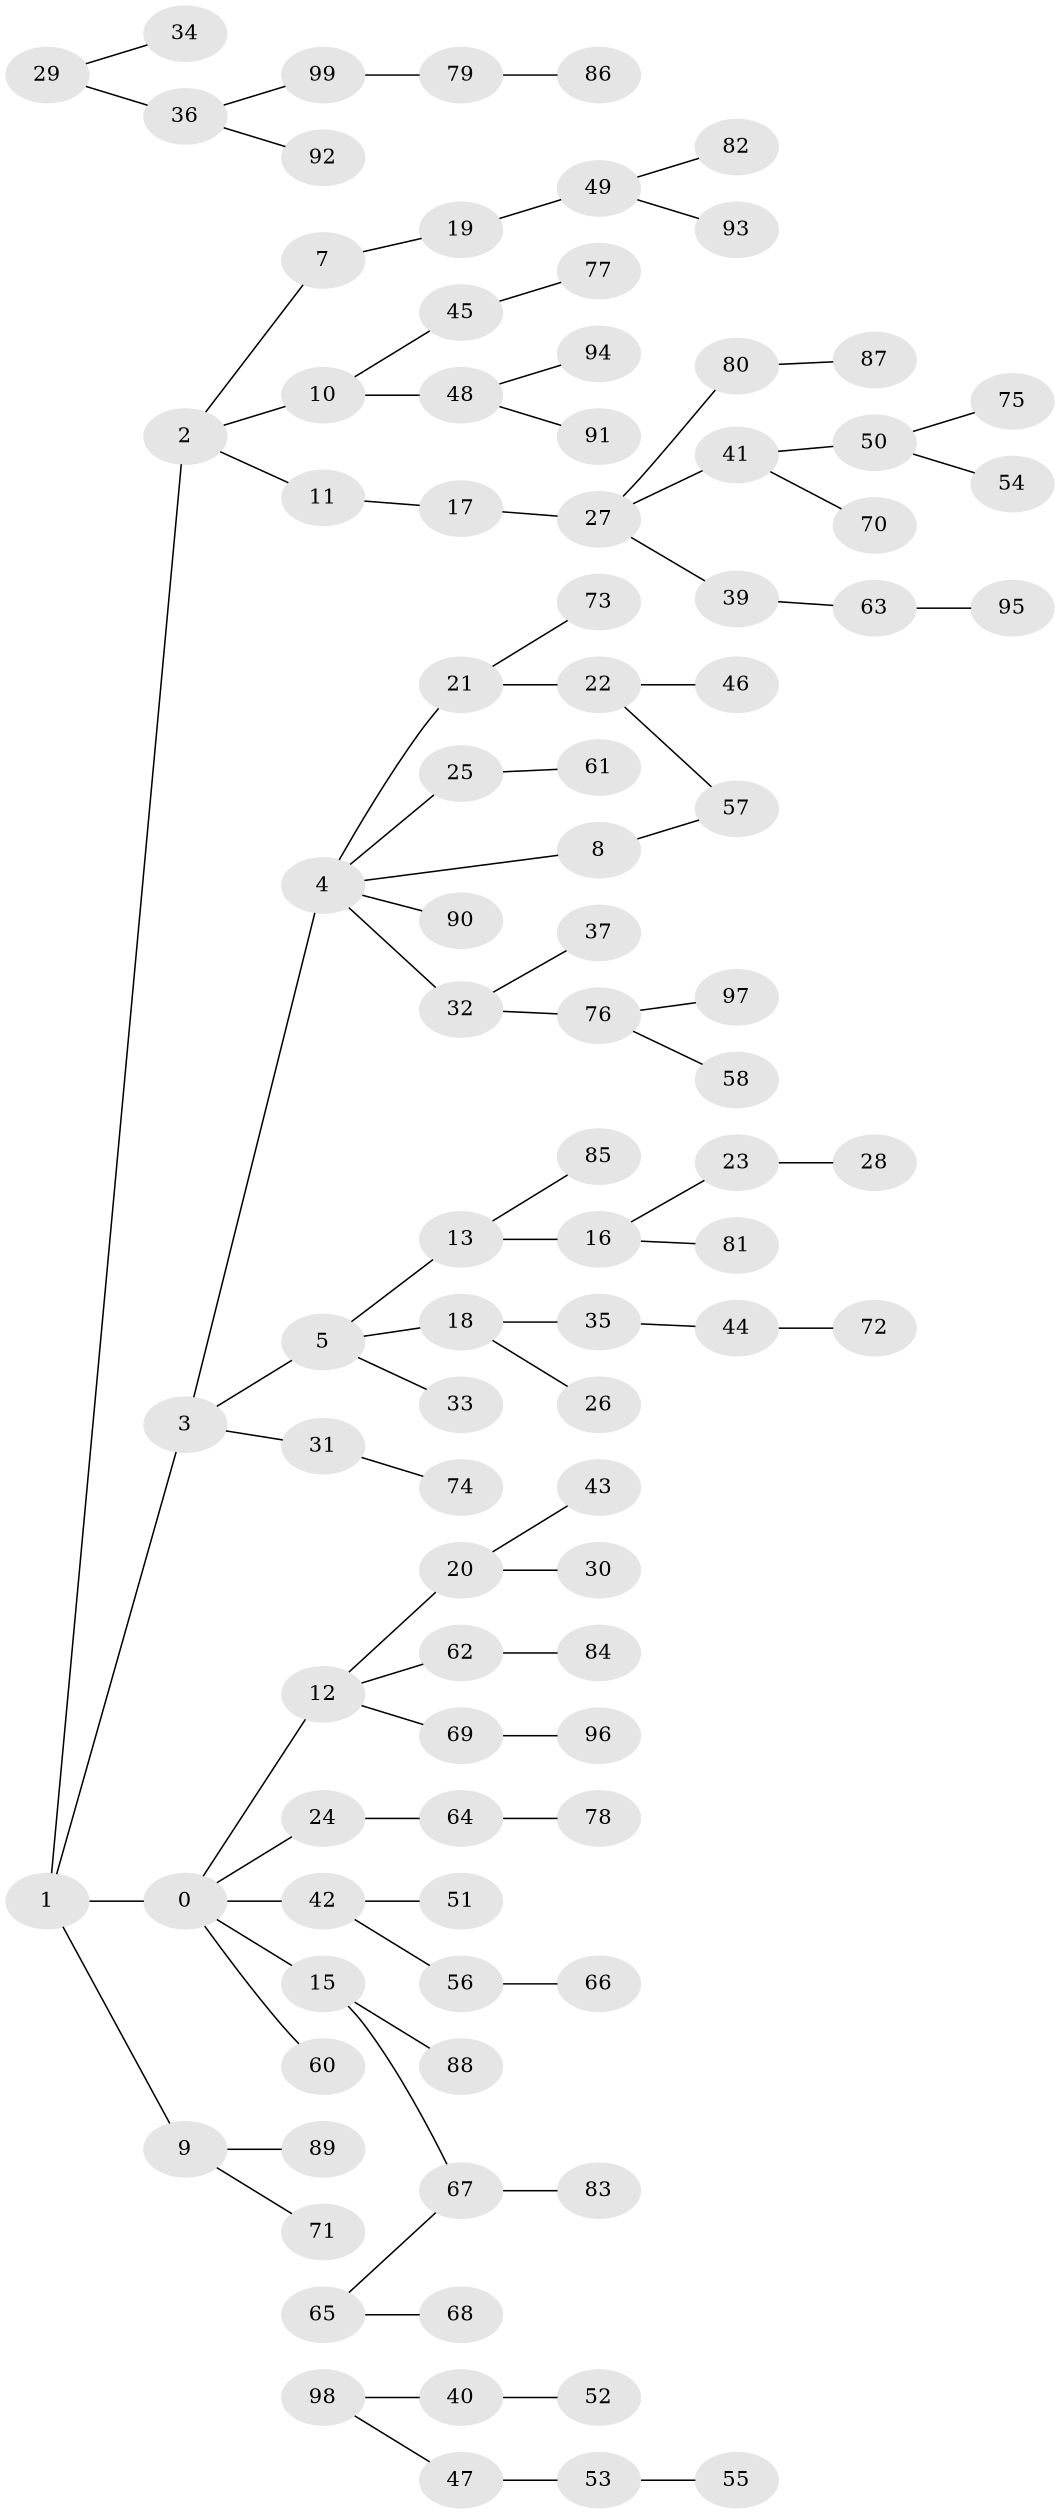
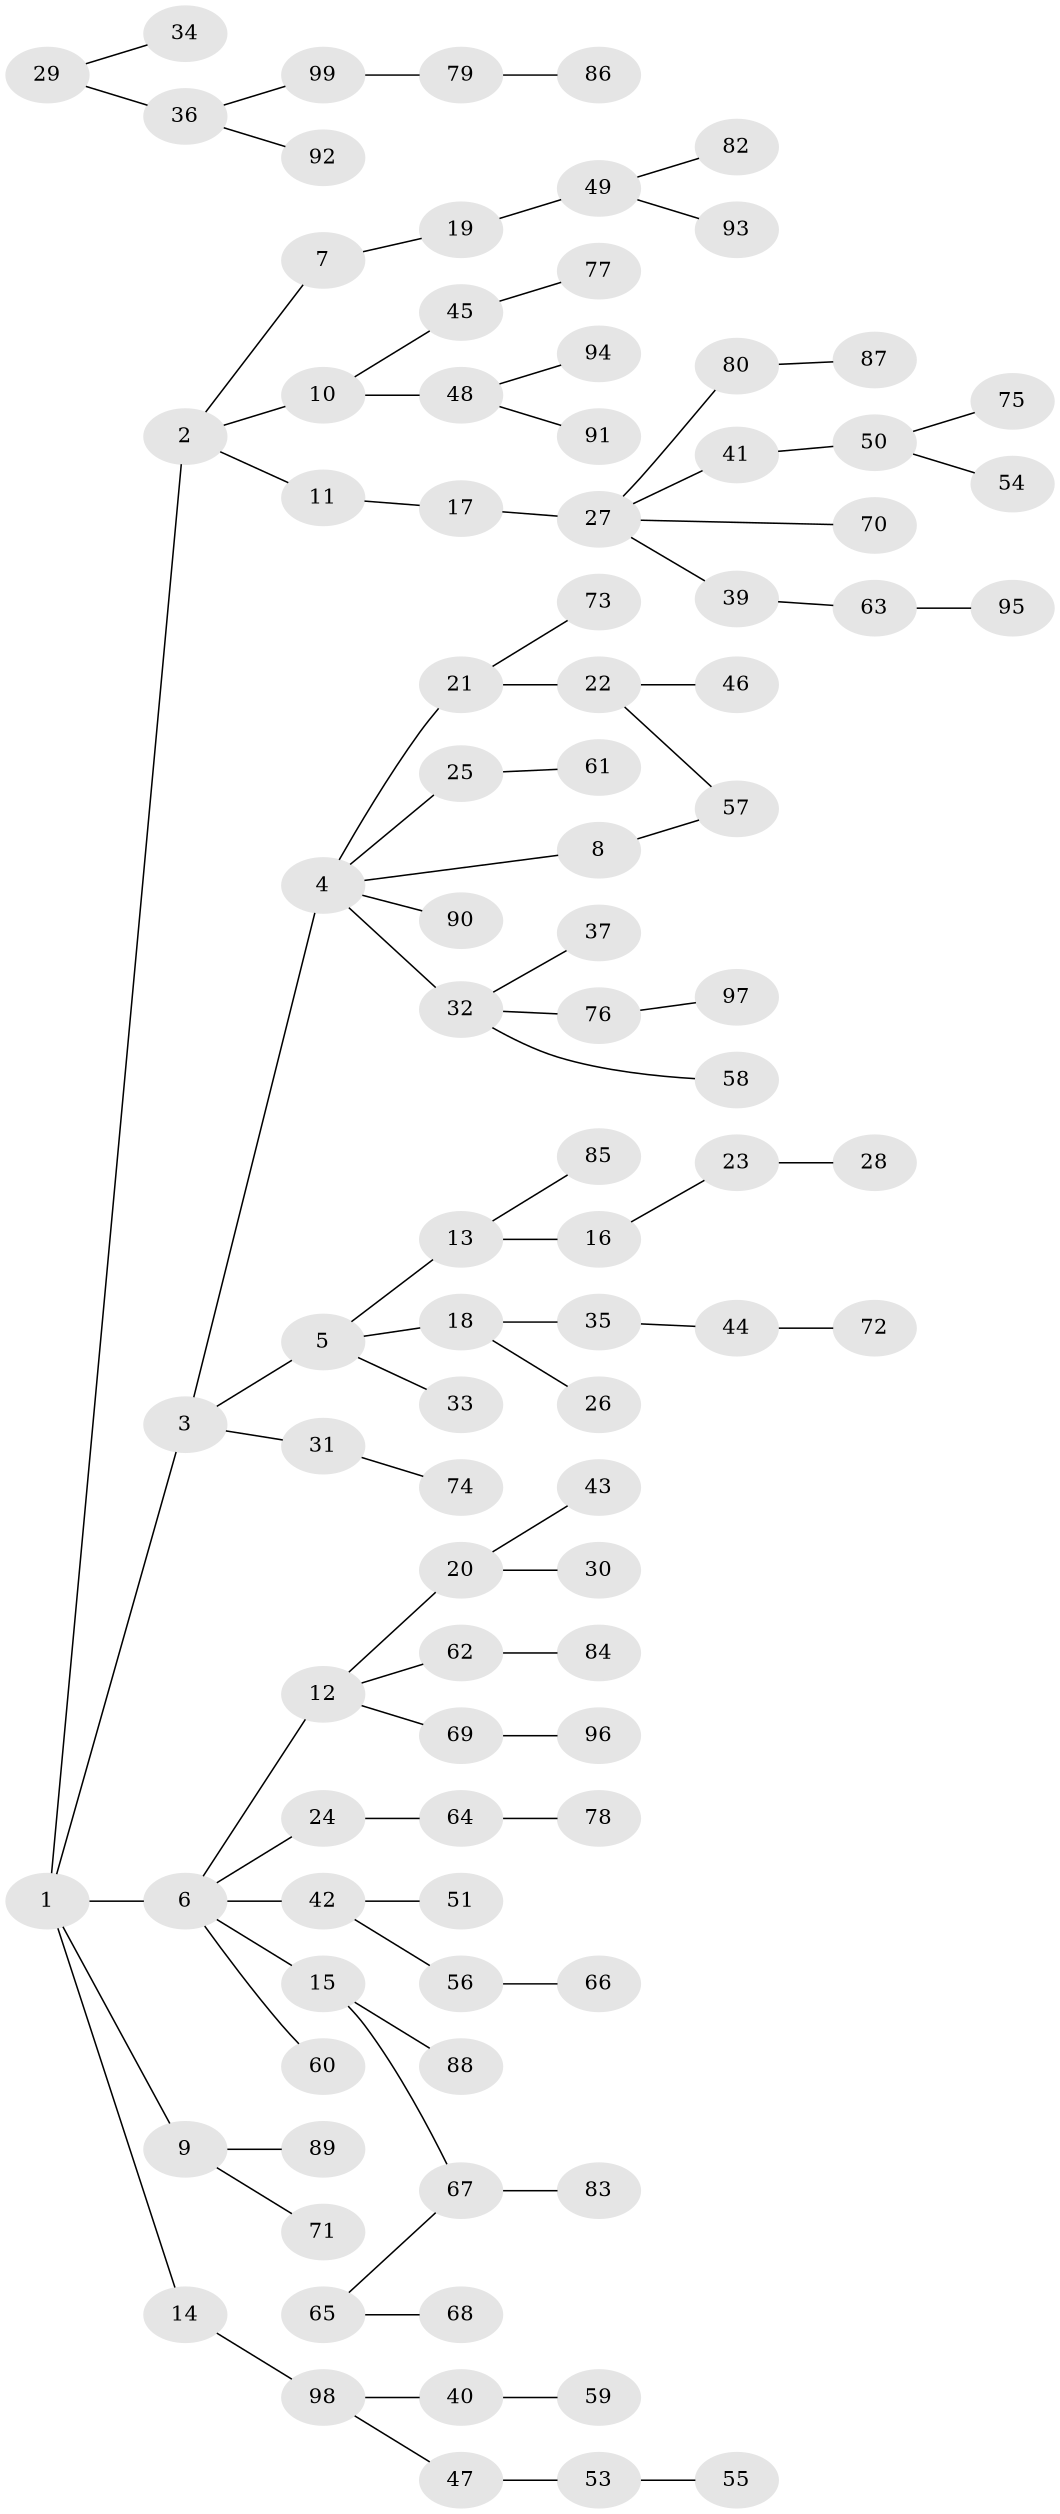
(806, 490) -> (737, 522)
(668, 1048) -> (590, 1065)
(737, 1245) -> none
(185, 1901) -> (185, 1901)
none -> (185, 2315)
(599, 2397) -> (599, 2397)
